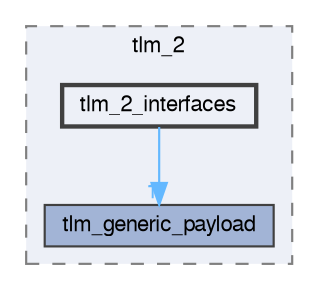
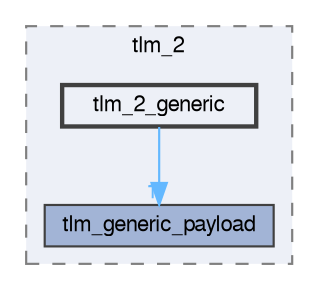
(159, 106) -> (159, 106)
